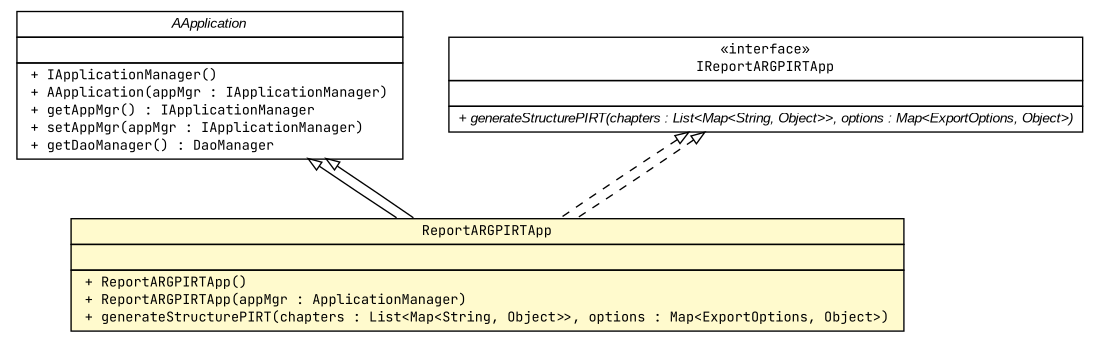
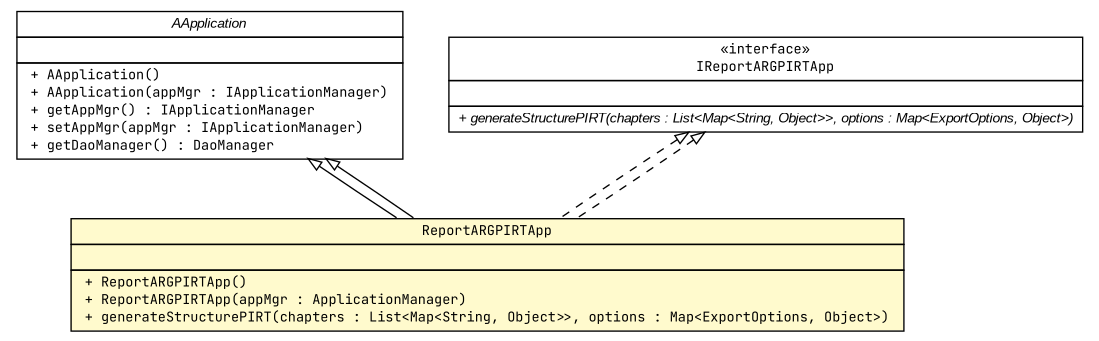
(125, 75) -> (96, 75)
